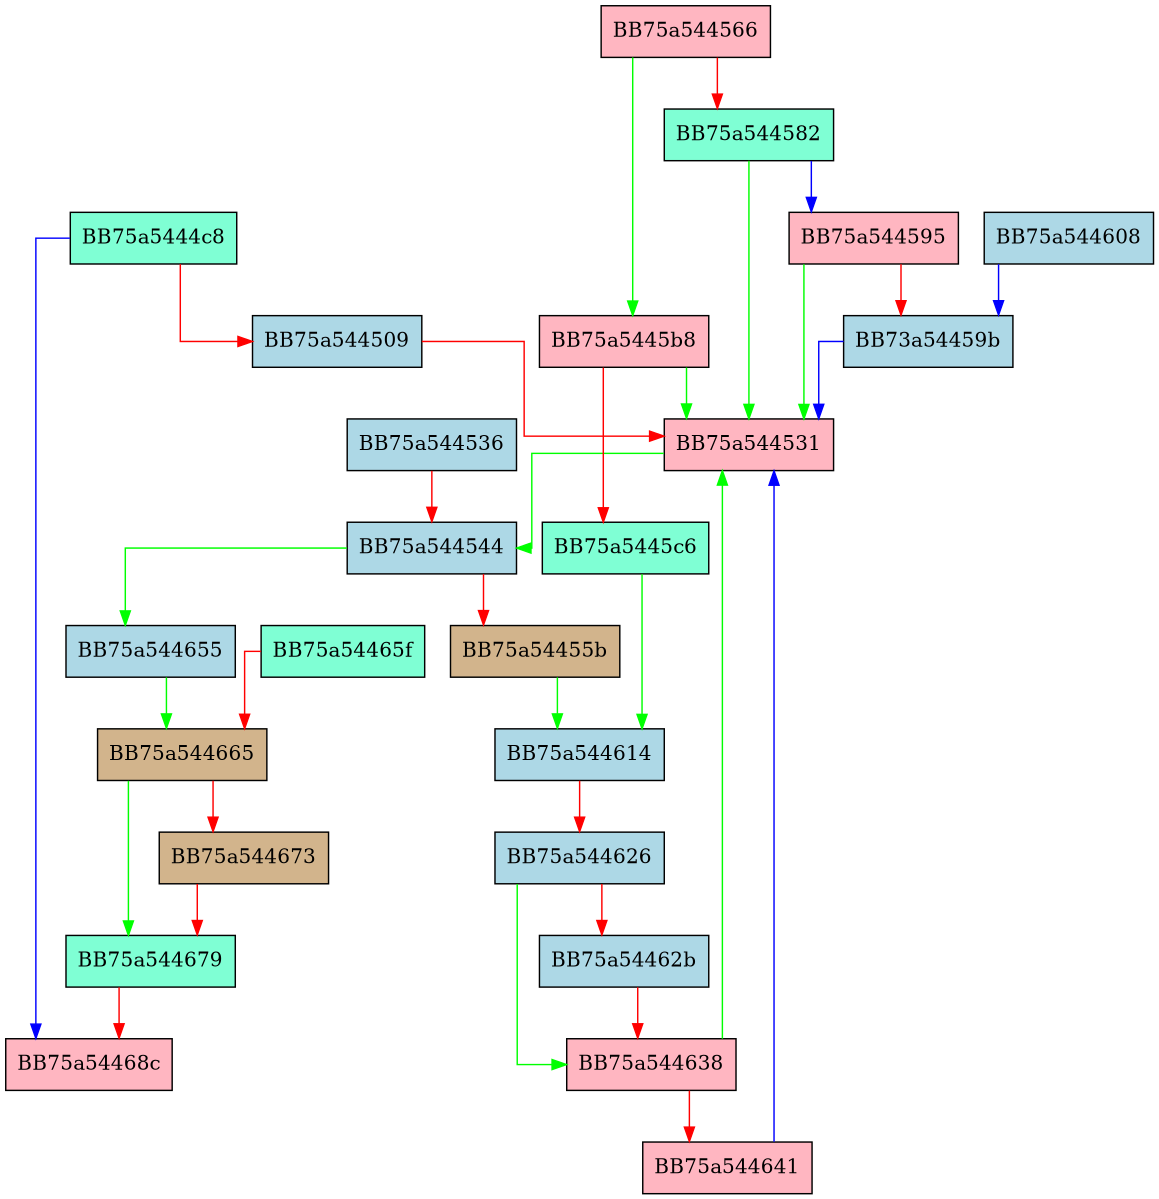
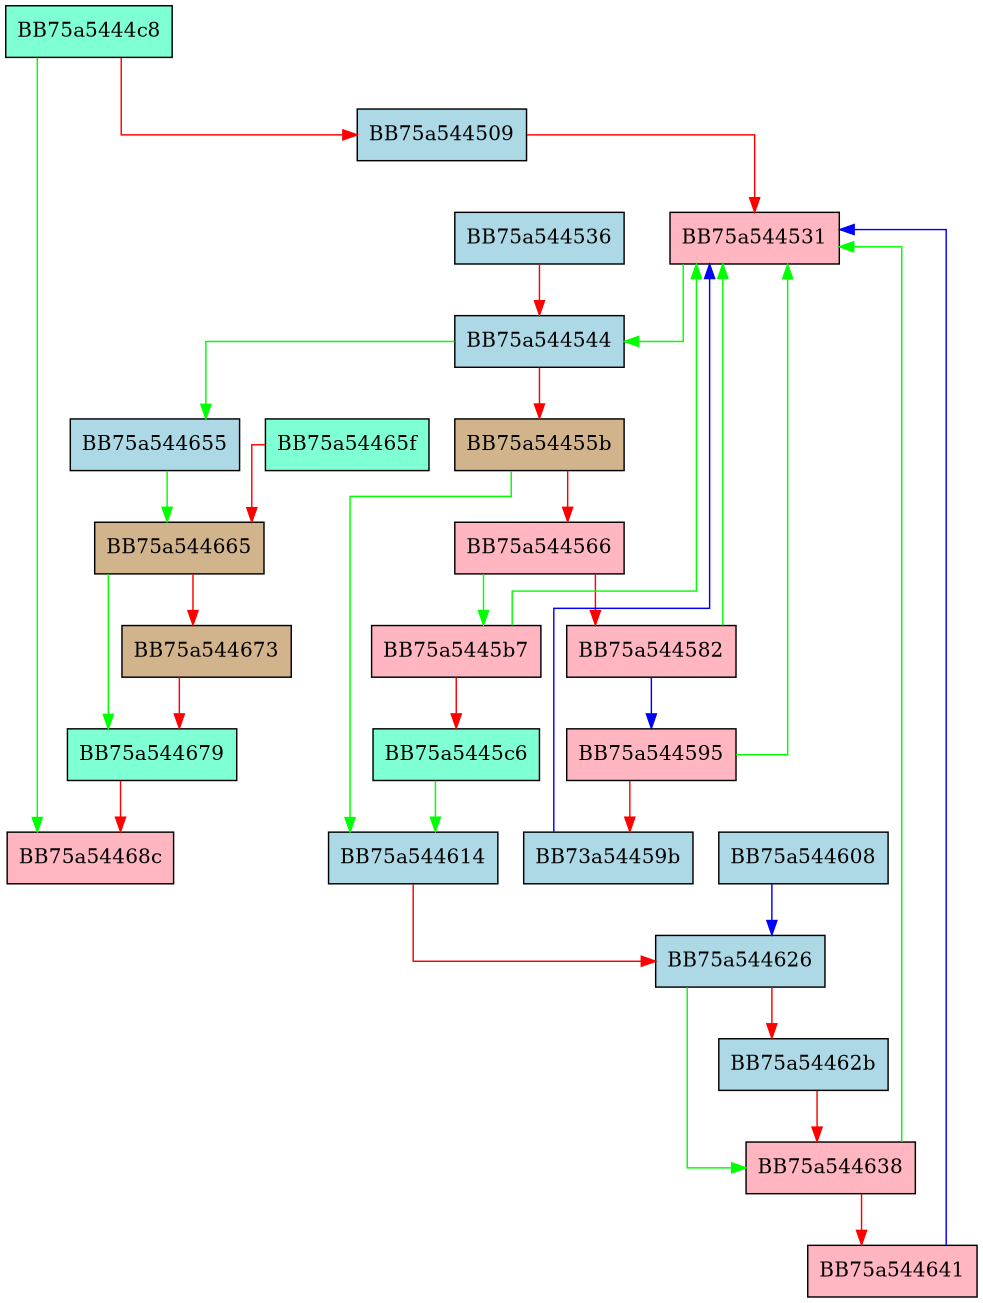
(749, 135) -> (651, 651)
(999, 282) -> (772, 902)
(624, 341) -> (456, 651)
none -> (568, 489)
(36, 614) -> (37, 438)
